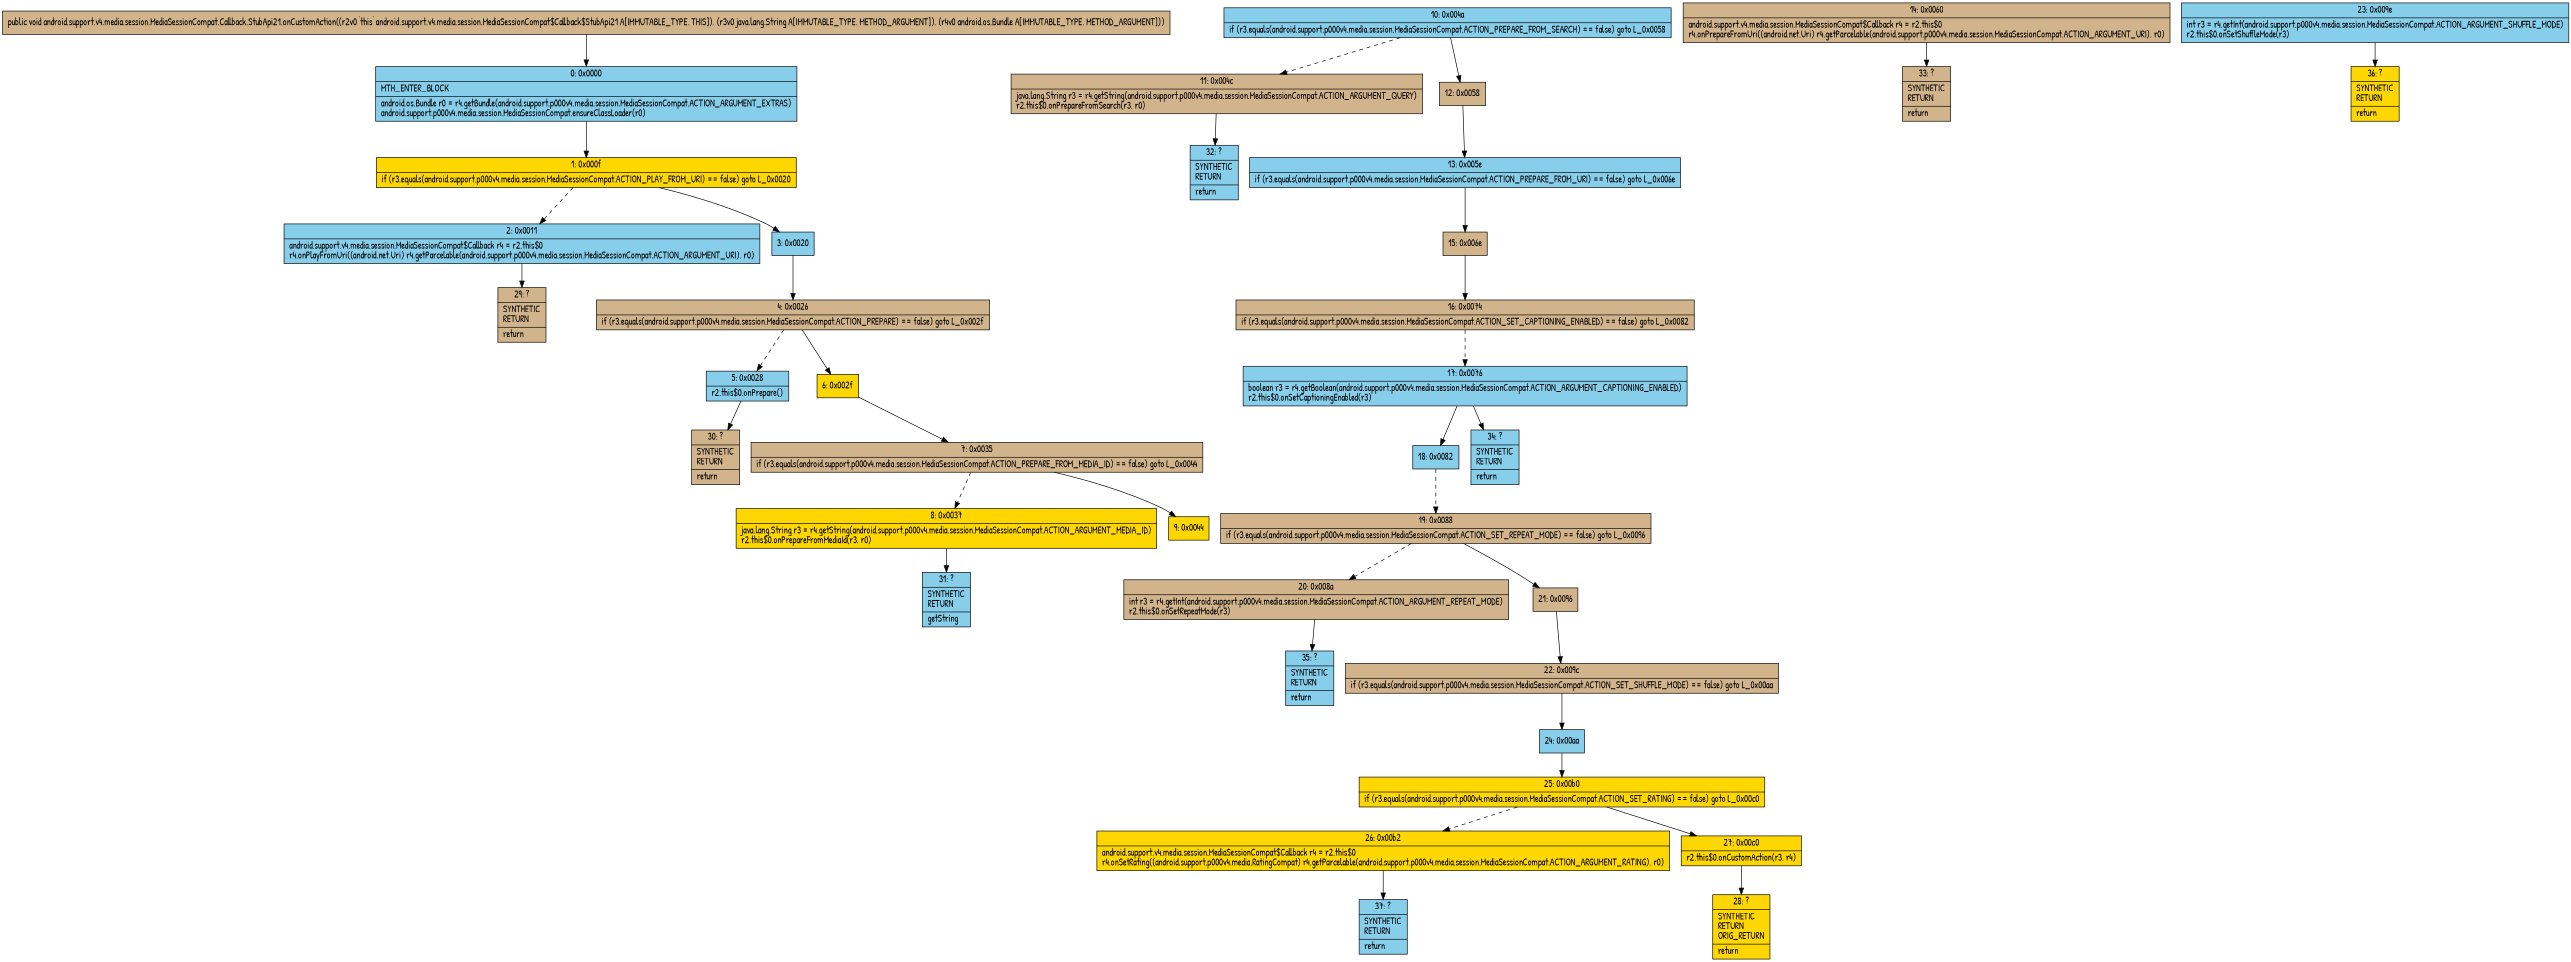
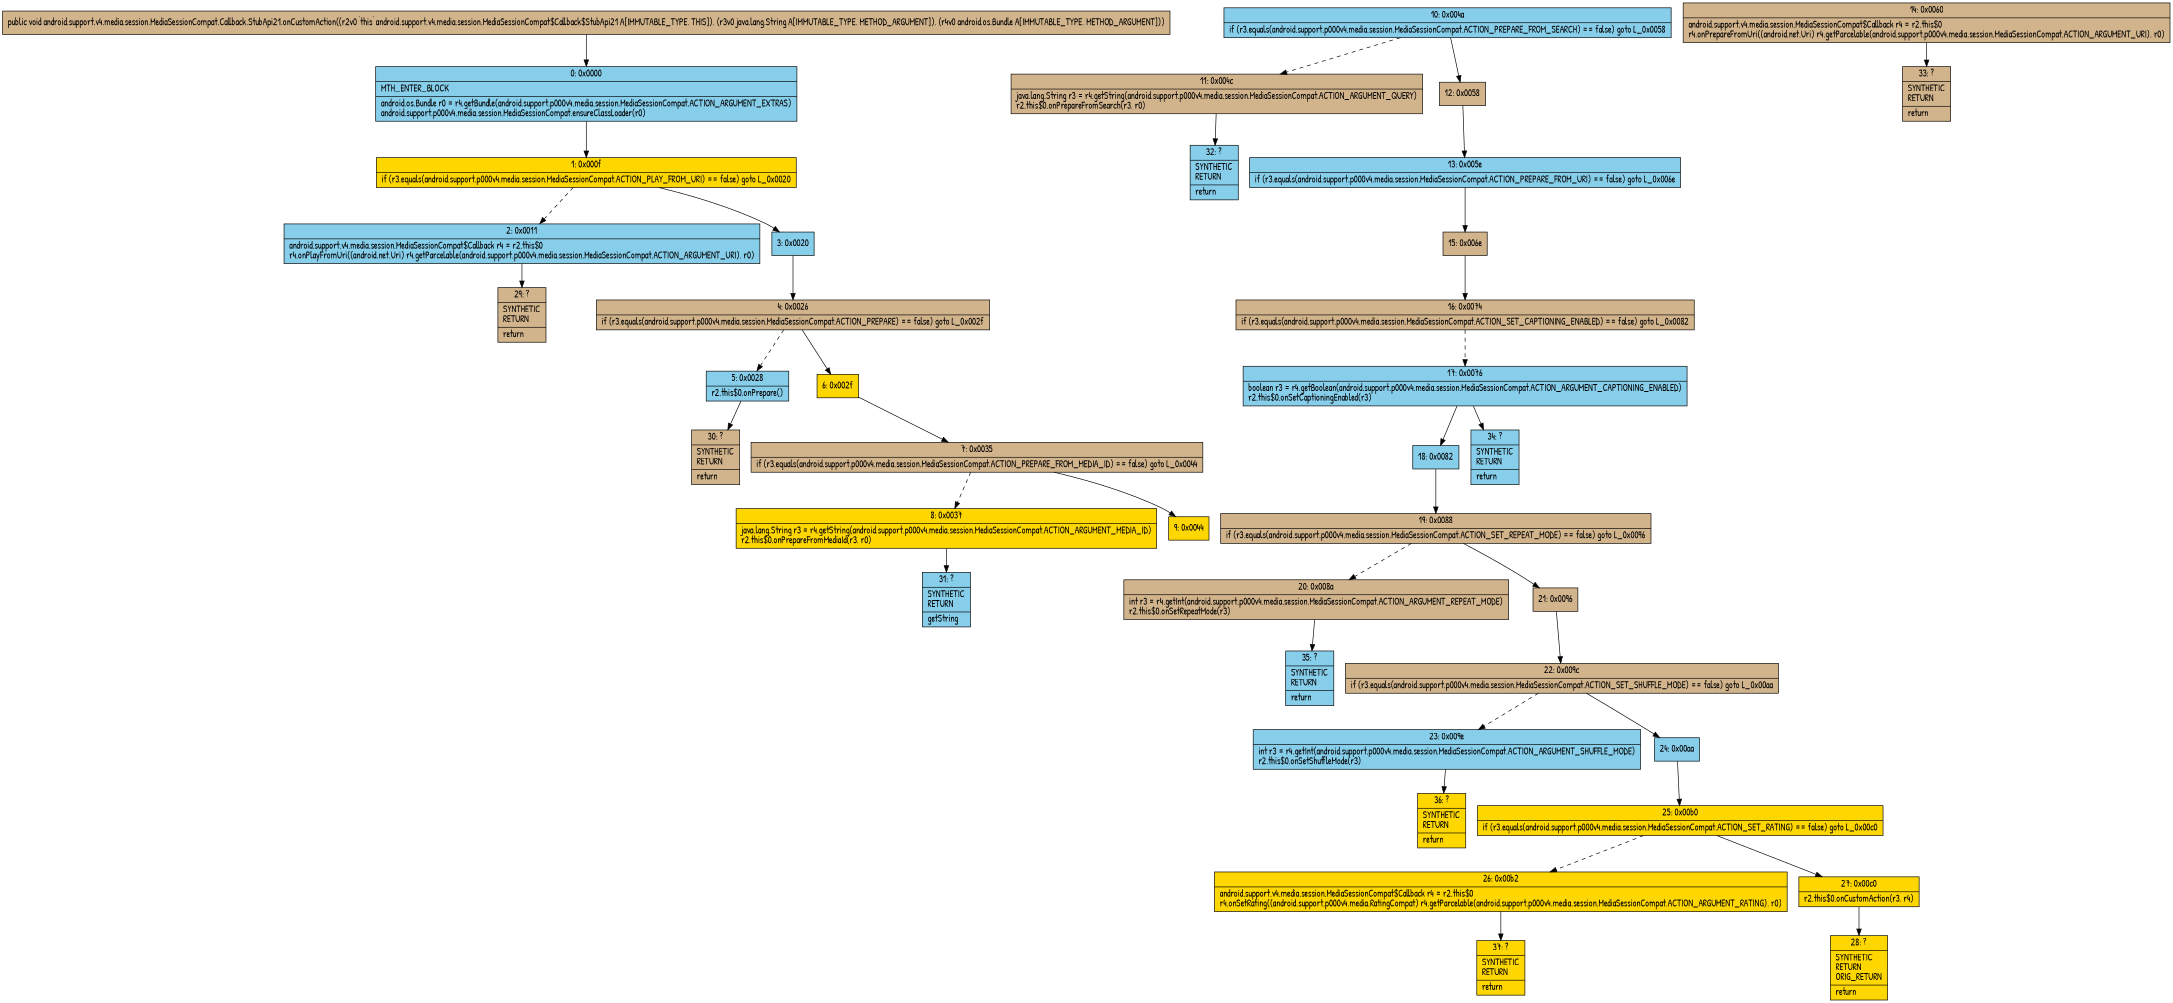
(1436, 488) -> (1436, 488)
none -> (1511, 710)
(1383, 927) -> (1501, 968)
